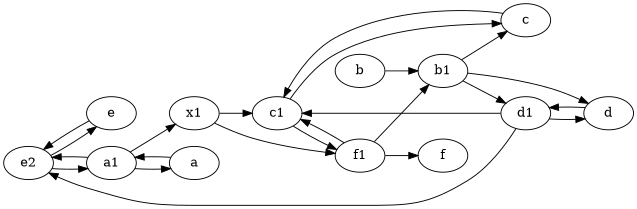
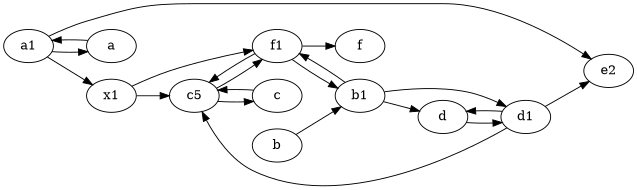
(481, 48) -> (327, 70)
(111, 113) -> none
(277, 113) -> (194, 96)
(65, 169) -> none
